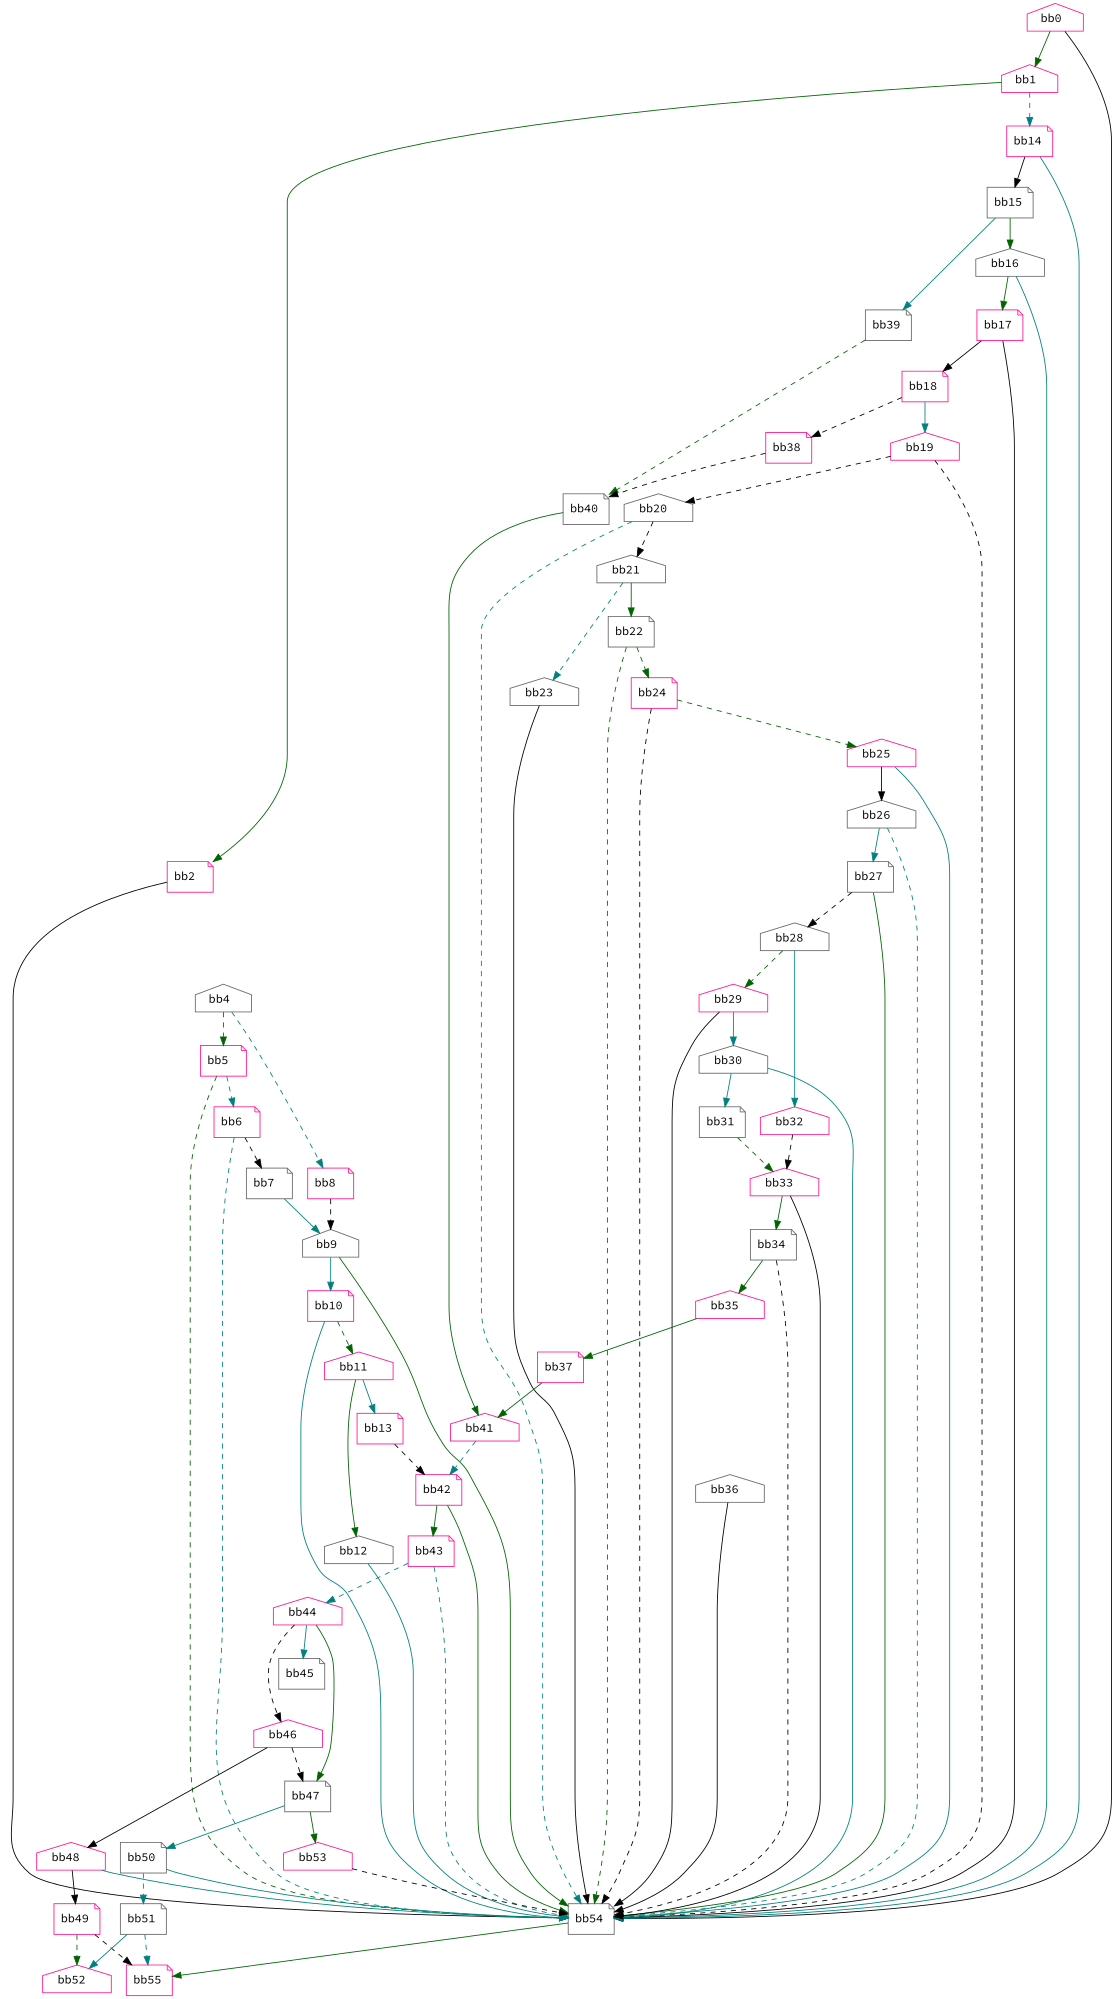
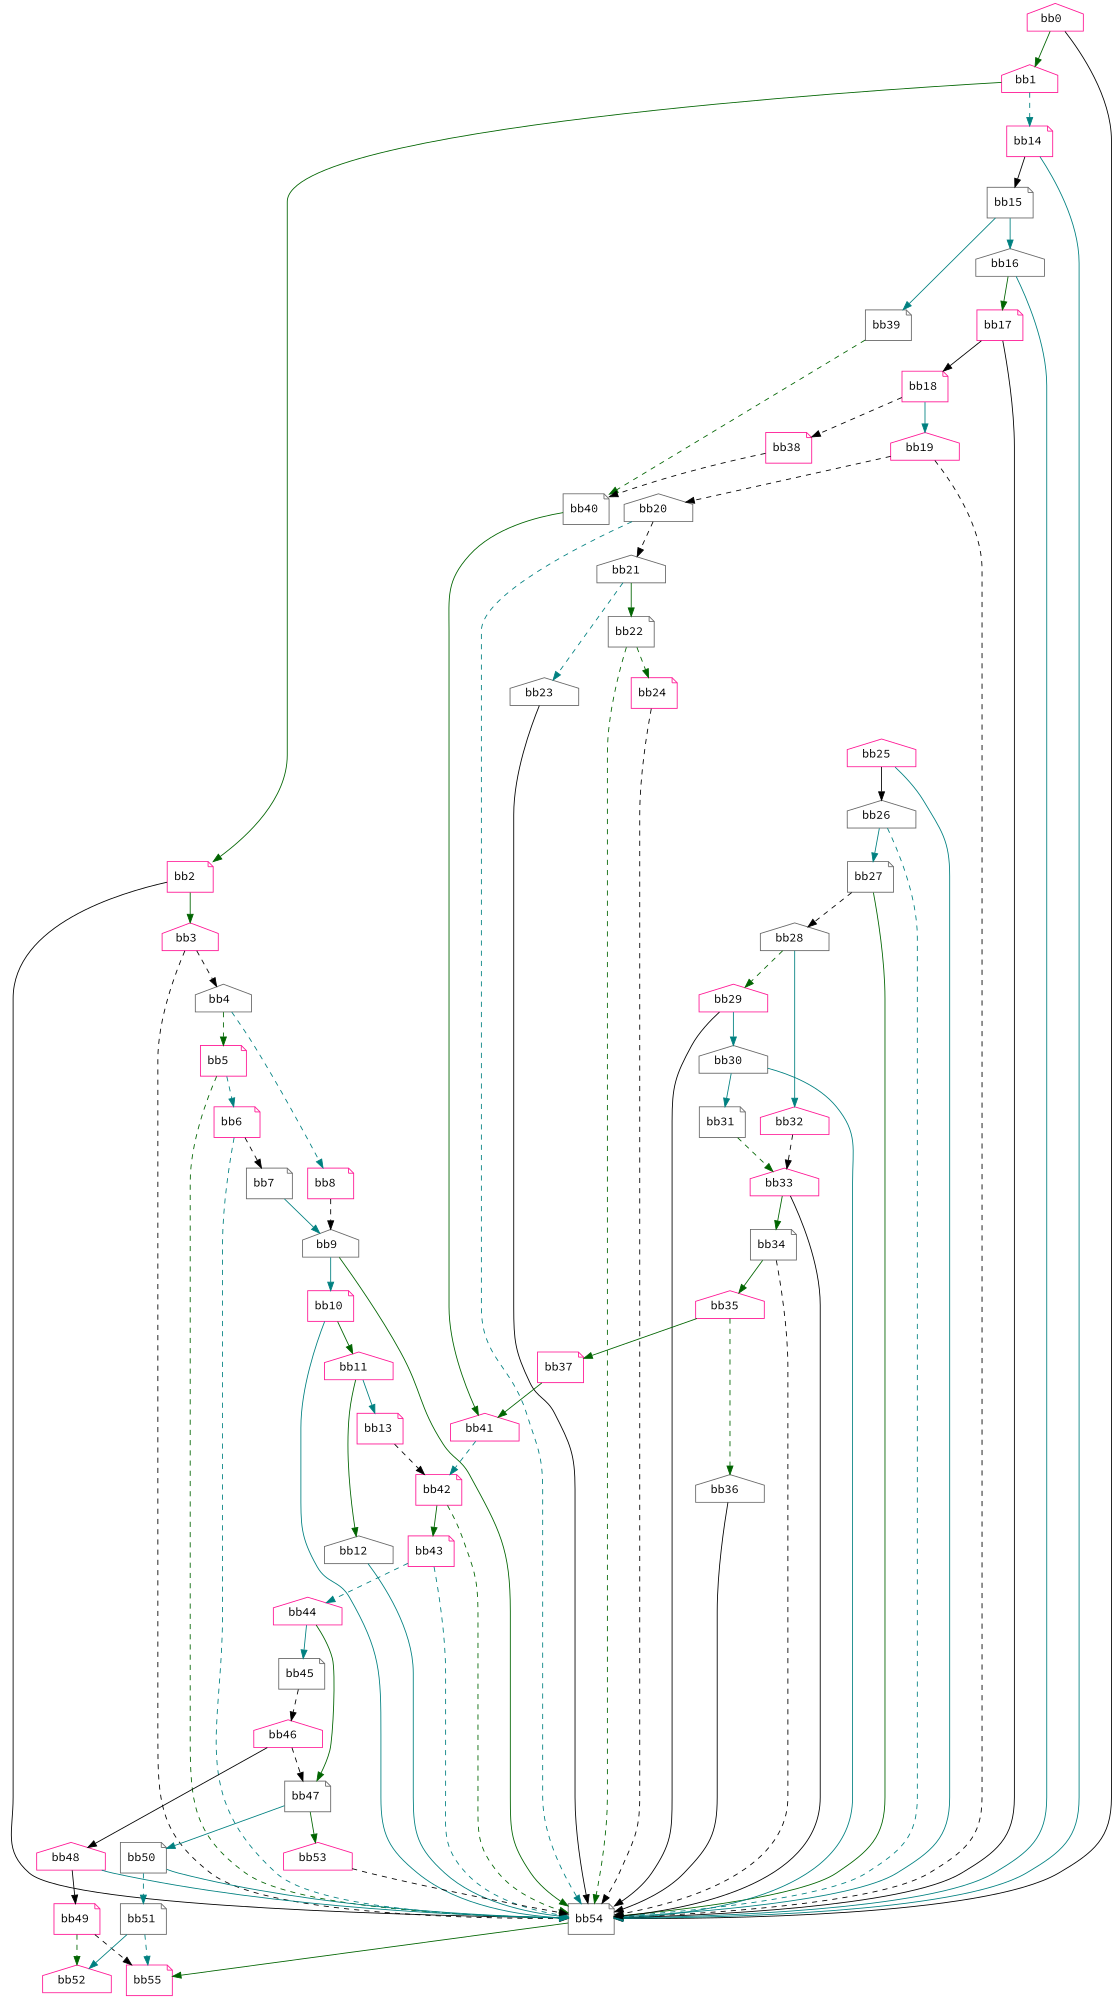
(1010, 229) -> (1010, 229)
(762, 722) -> none
none -> (190, 938)
(343, 1334) -> (343, 1334)
none -> (730, 1392)
(269, 1666) -> (296, 1701)
(478, 1725) -> (478, 1725)
